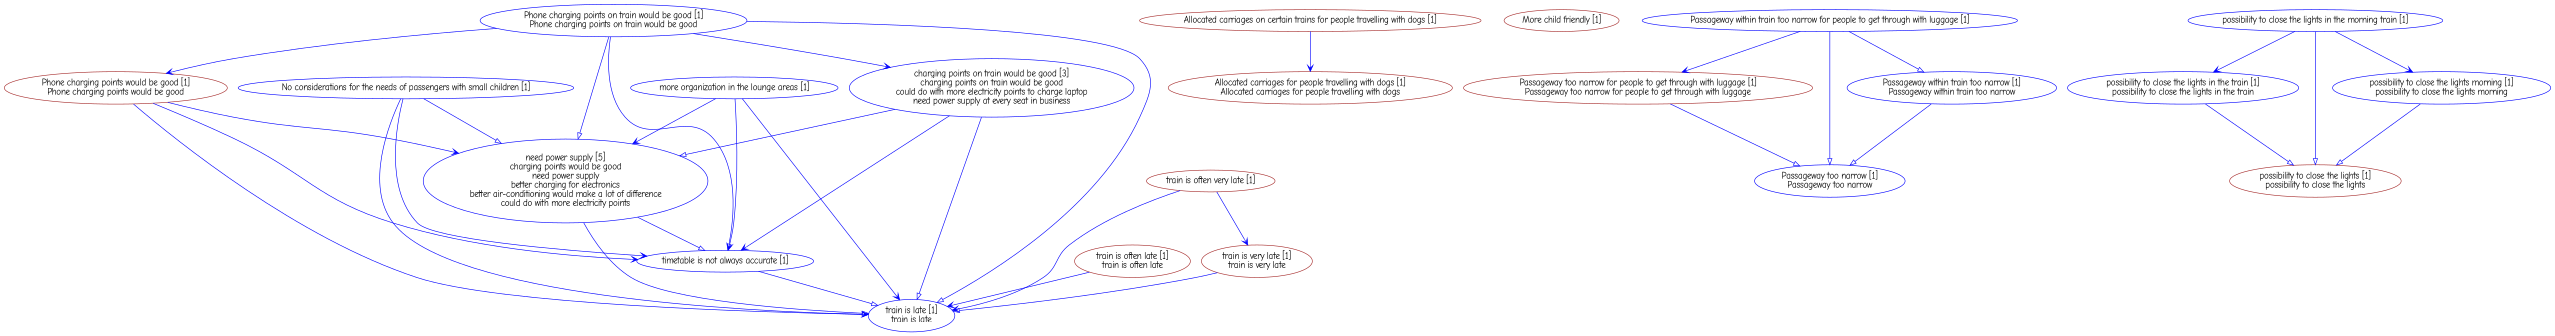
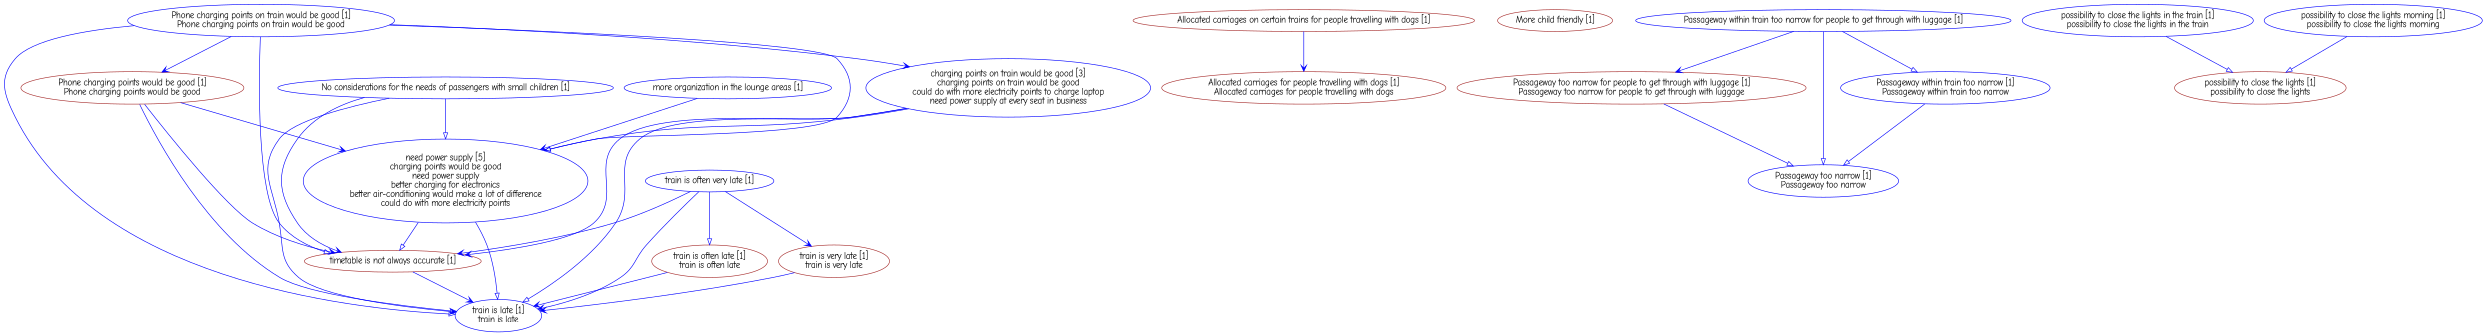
(2315, 21) -> none
(737, 172) -> (591, 229)
(1211, 181) -> (710, 181)
(815, 192) -> none
none -> (710, 215)
(725, 261) -> (393, 261)
(815, 288) -> (440, 286)
(1089, 295) -> (671, 295)
